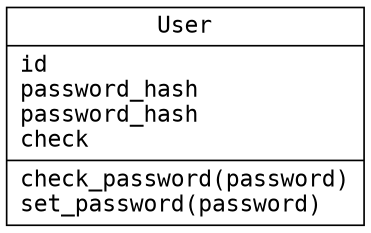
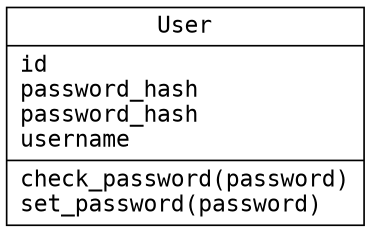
(55, 140) -> (76, 140)
